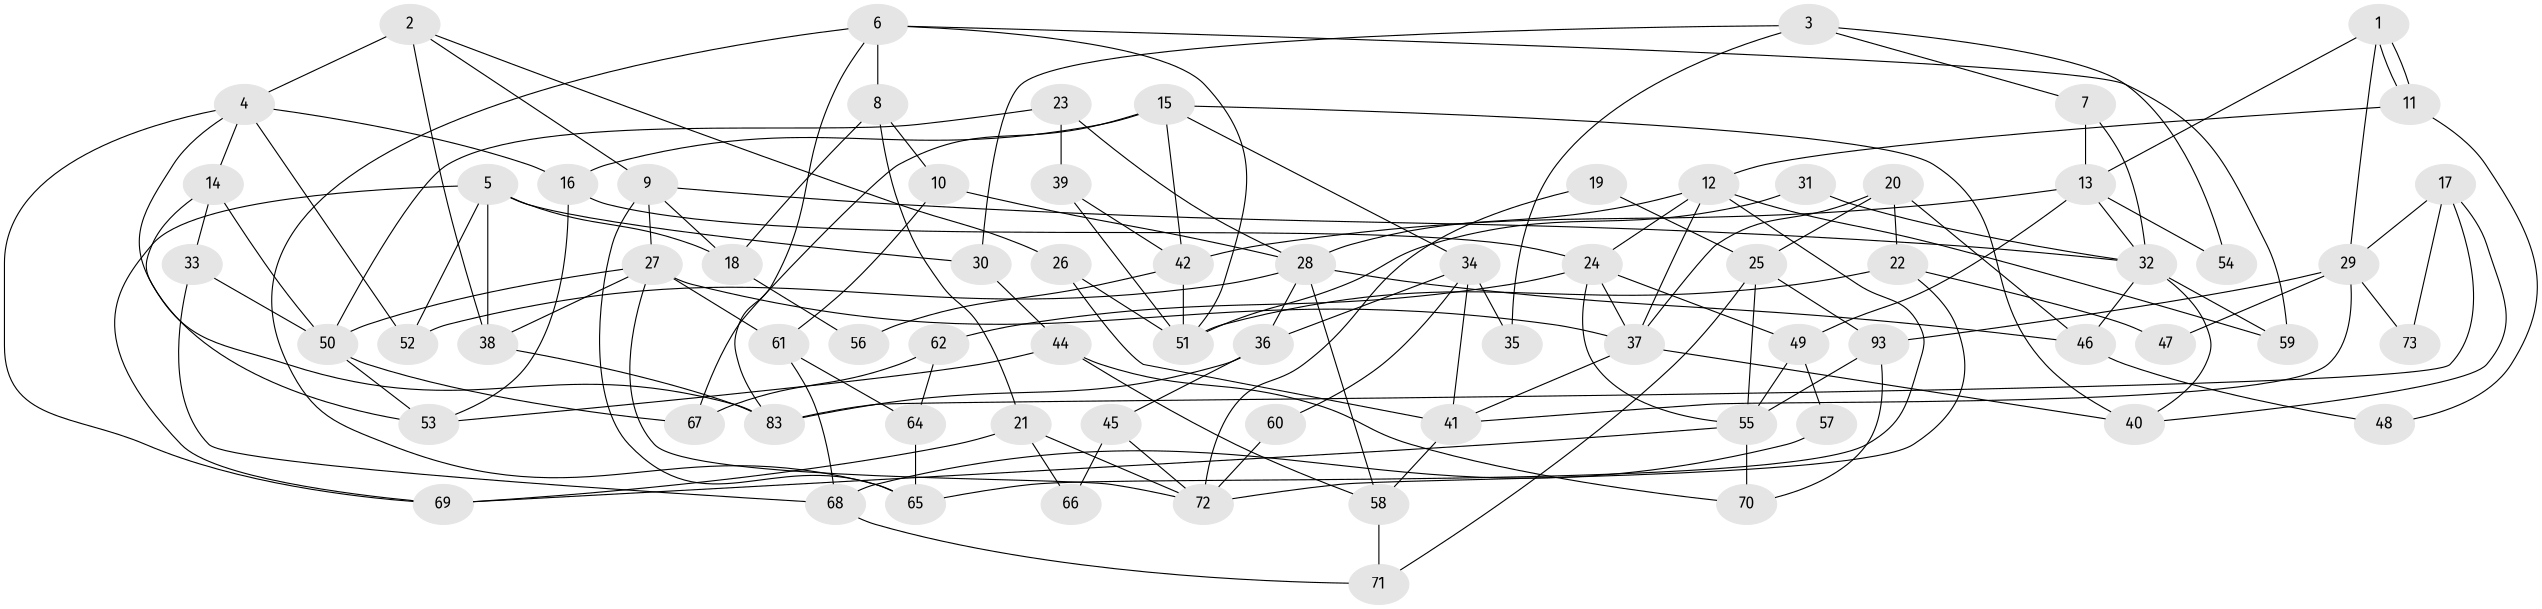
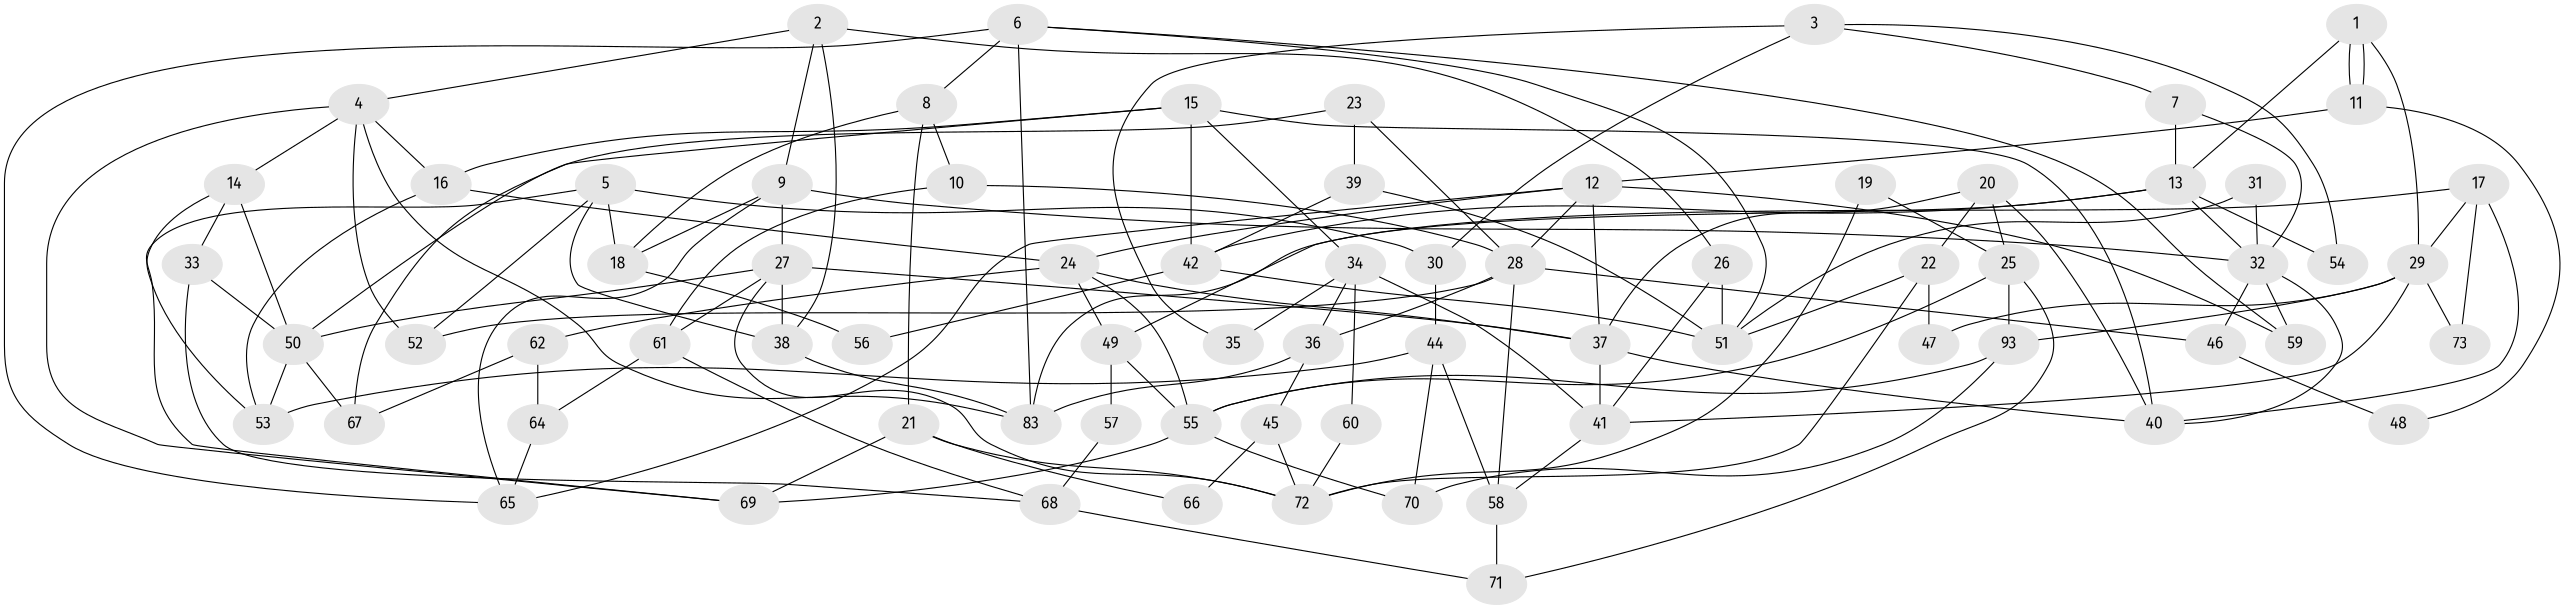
(2009, 281) -> (2085, 296)
